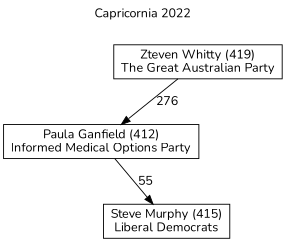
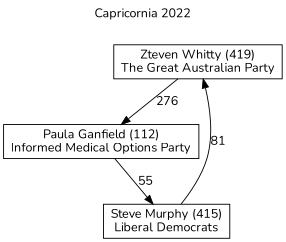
(101, 142) -> (101, 142)
none -> (209, 149)
